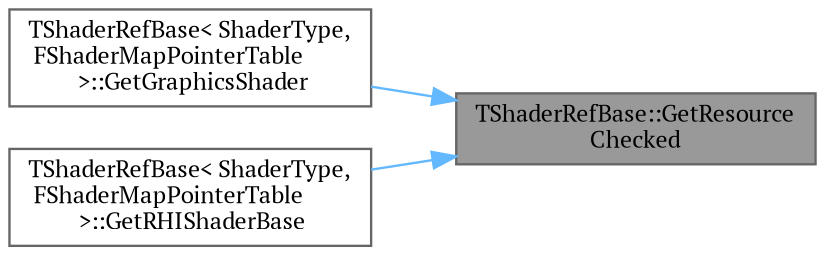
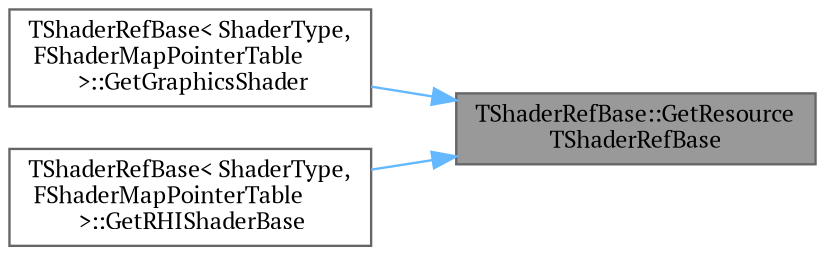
(636, 129) -> (636, 129)
